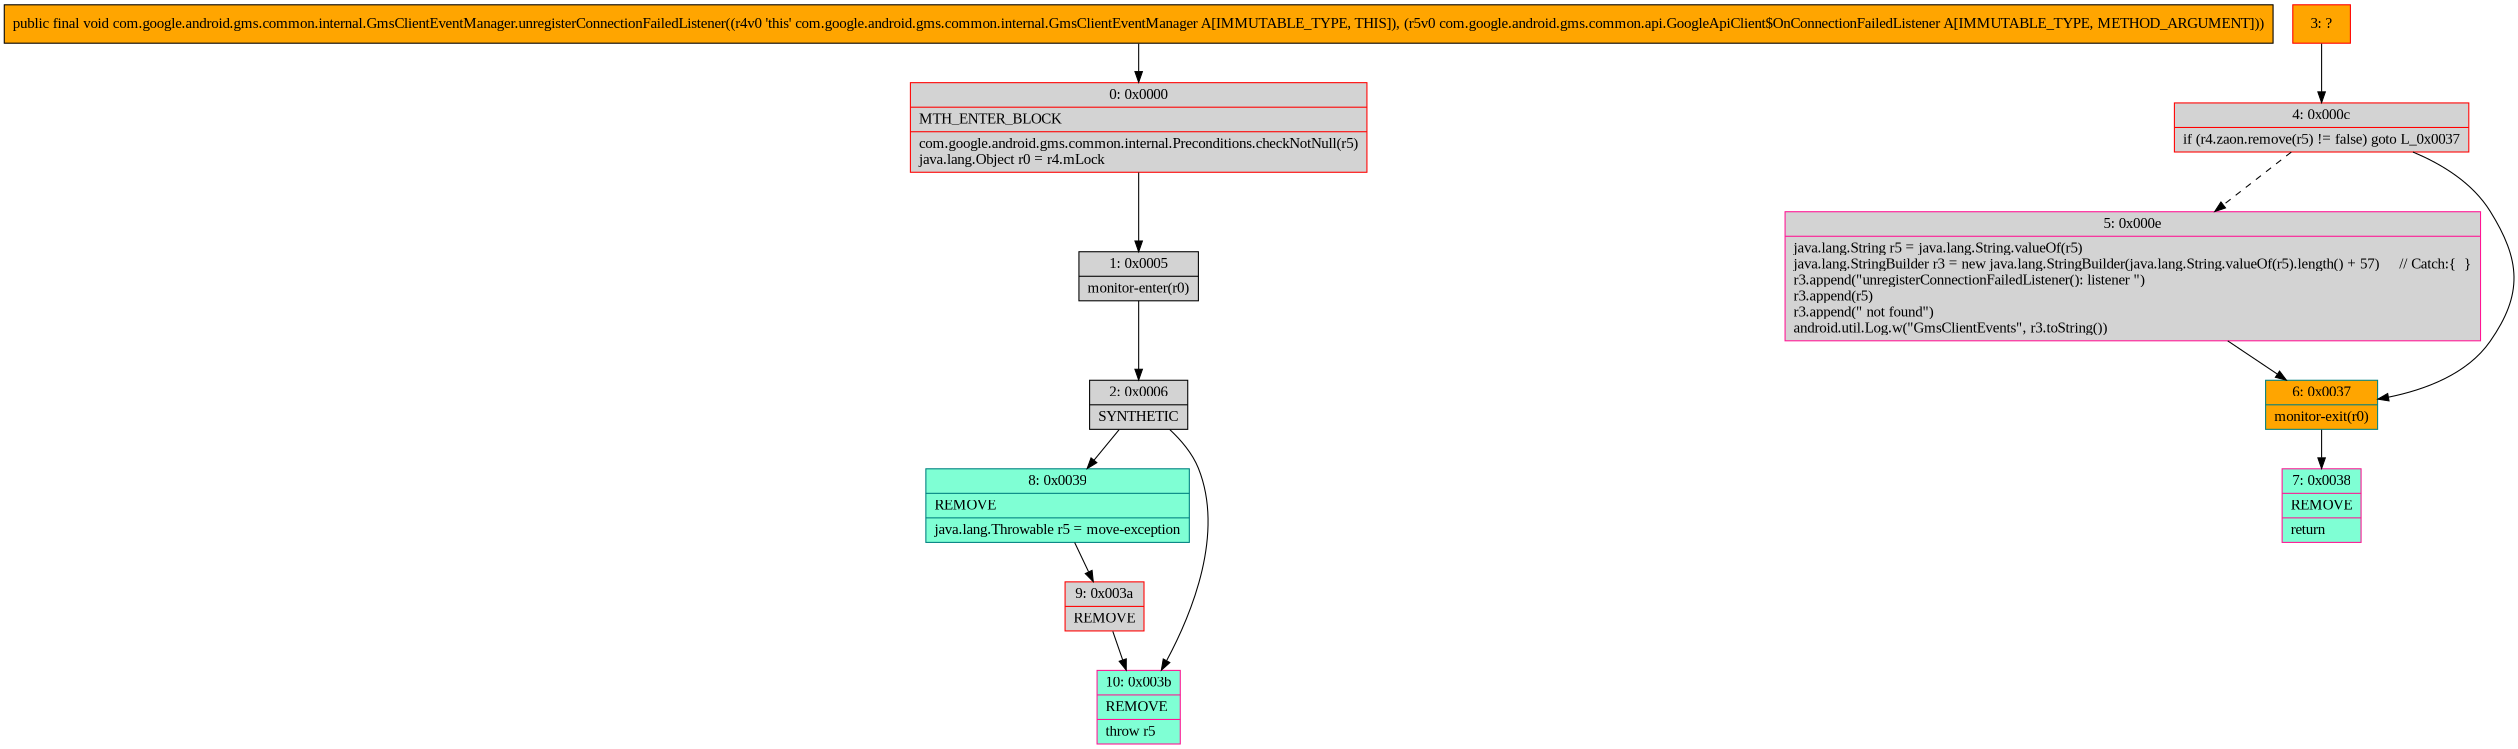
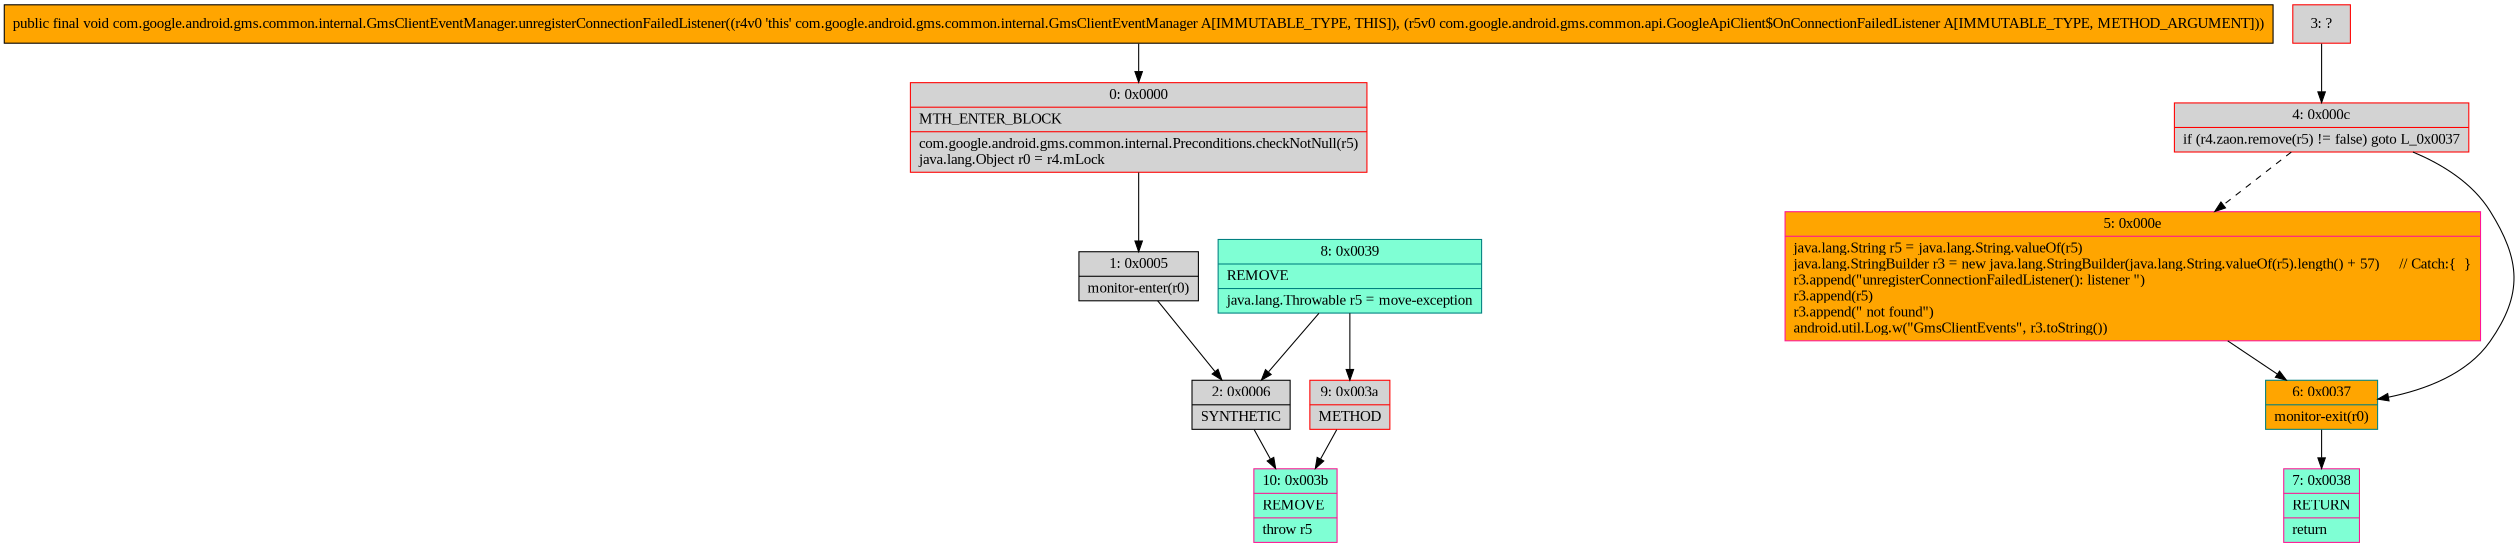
(2322, 24) -> (2322, 24)
(2133, 276) -> (2133, 276)
(1107, 445) -> (1294, 343)
(2322, 505) -> (2322, 505)
(1105, 618) -> (1350, 417)
